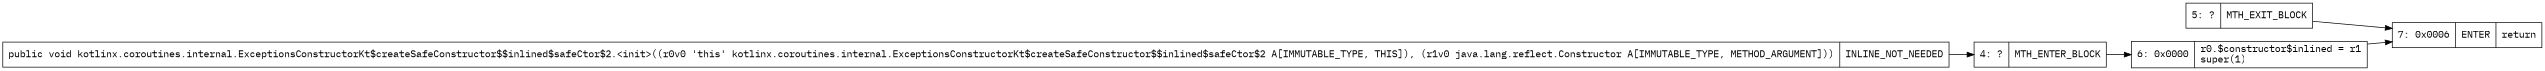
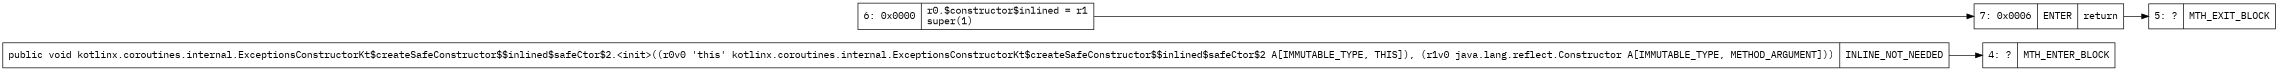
(2349, 25) -> (2133, 16)
(2115, 55) -> none
